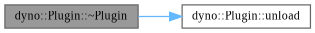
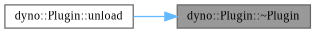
(154, 16) -> (149, 16)
